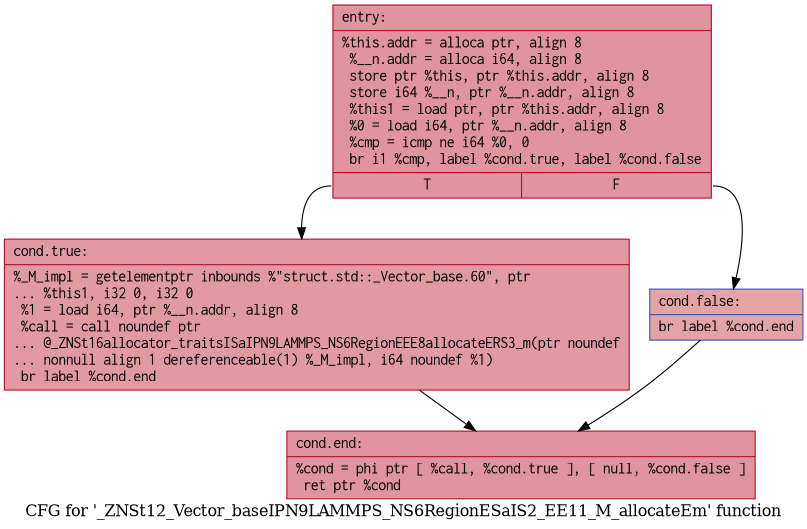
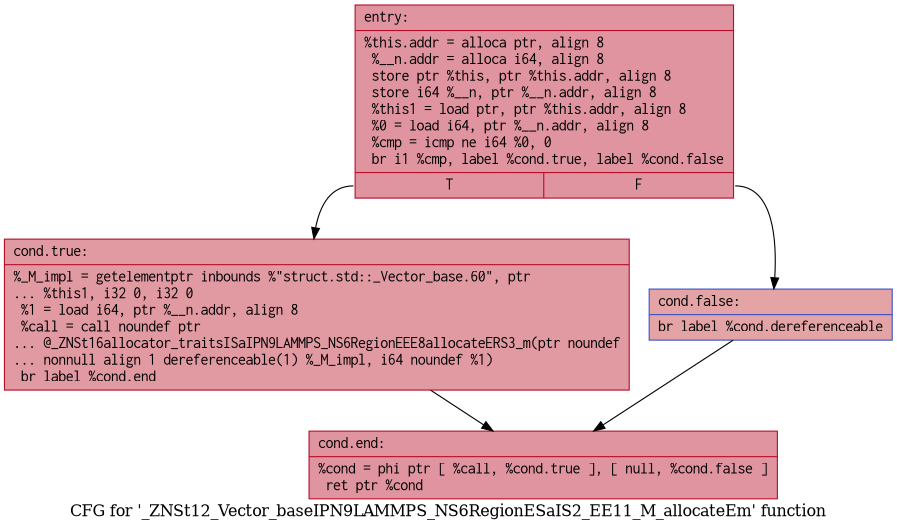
(726, 327) -> (771, 327)
